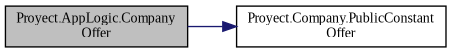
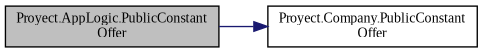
(97, 27) -> (112, 27)
